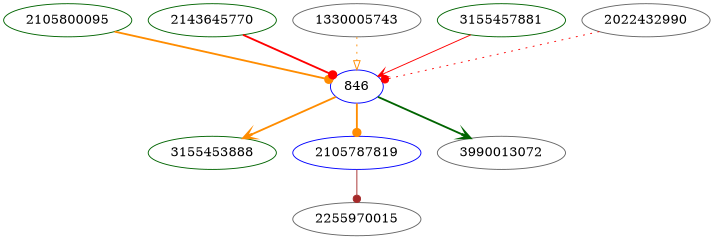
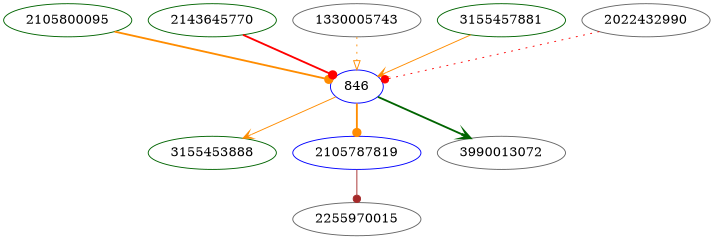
(429, 54) -> (429, 54)
(294, 116) -> (294, 116)
